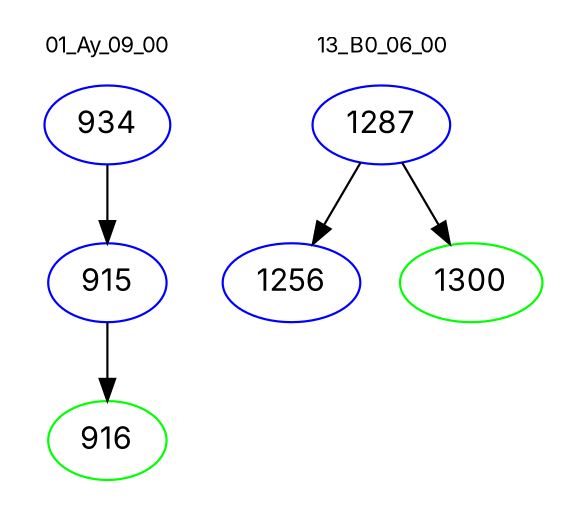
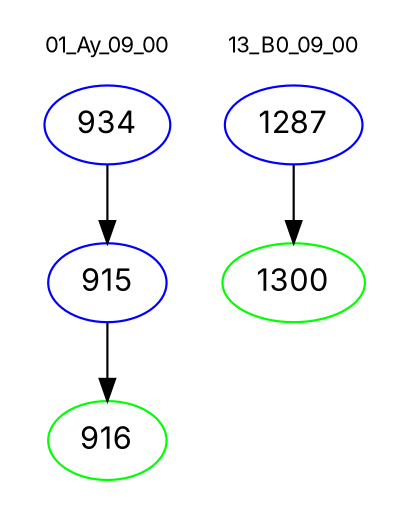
(382, 47) -> (294, 47)
(291, 283) -> none
